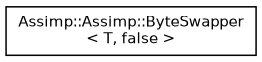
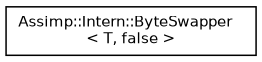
(131, 31) -> (131, 31)
